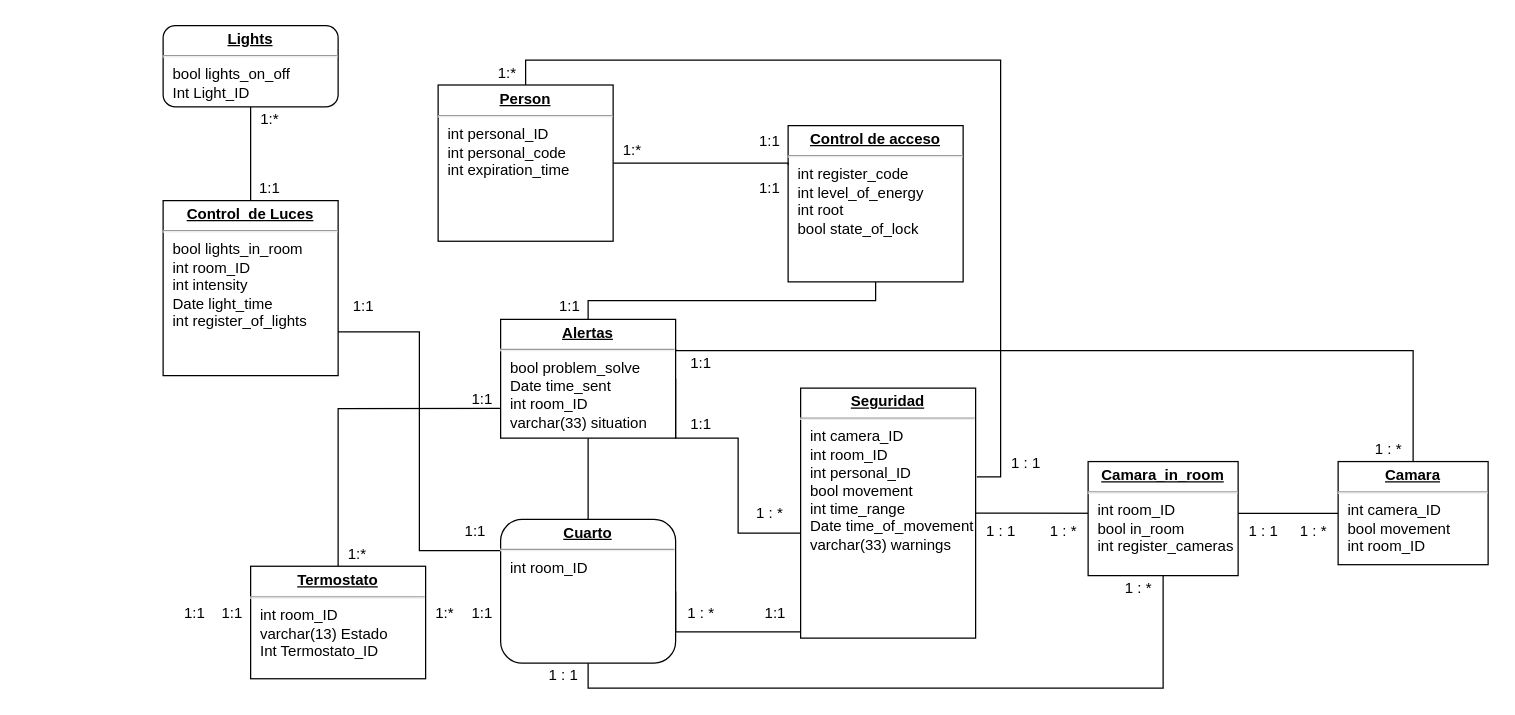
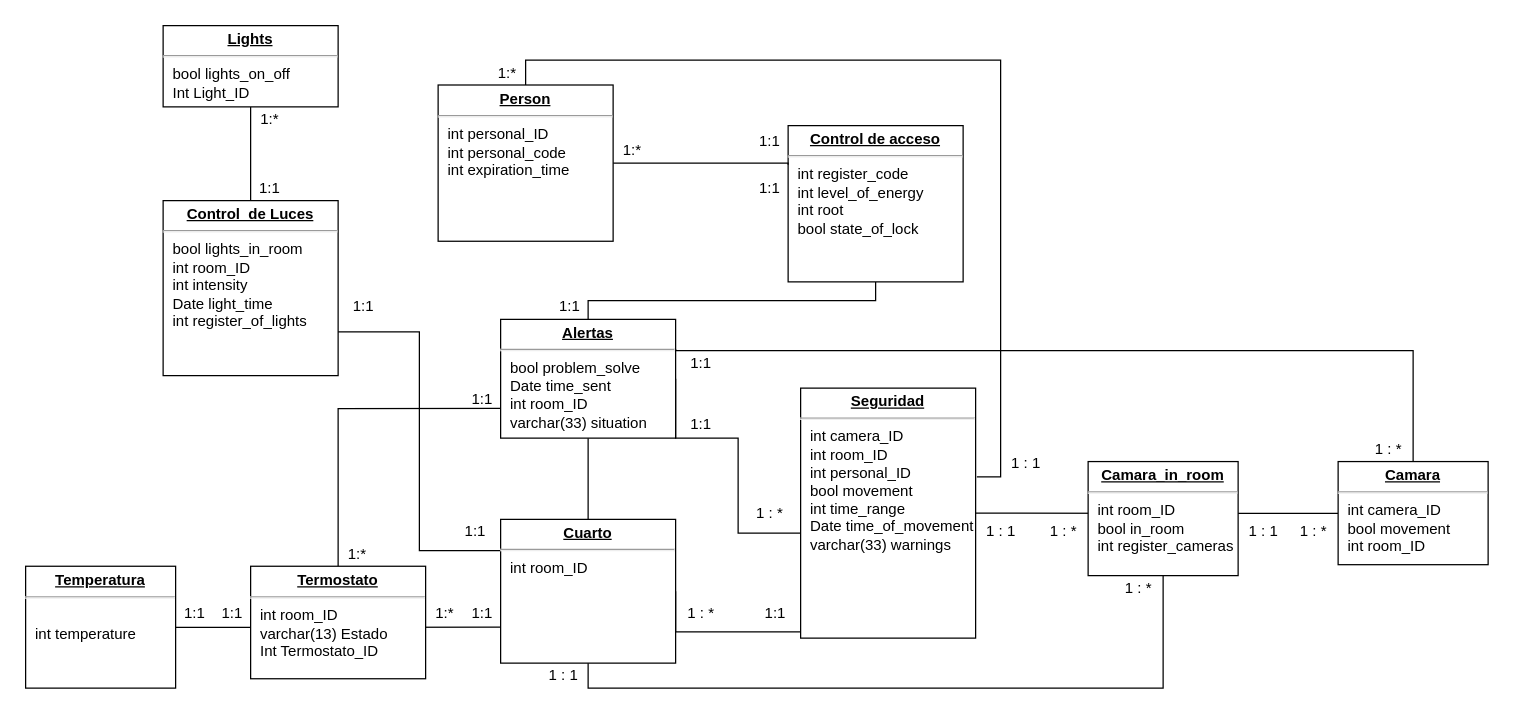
(251, 66) -> (251, 66)
(588, 591) -> (588, 591)
none -> (101, 627)
none -> (463, 627)
